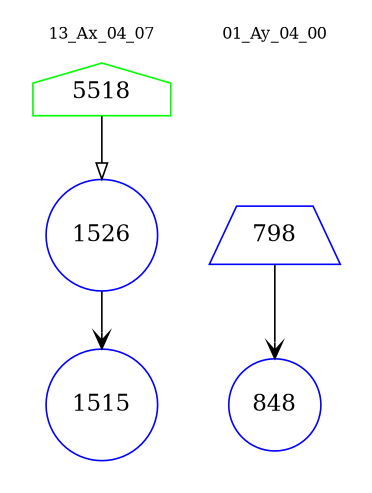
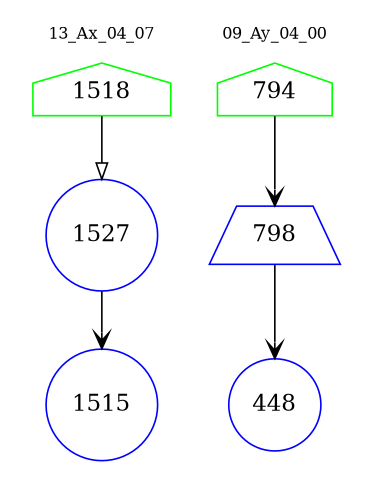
(275, 35) -> (275, 35)
(102, 92) -> (102, 92)
none -> (275, 92)
(102, 235) -> (102, 235)
(275, 405) -> (275, 405)
